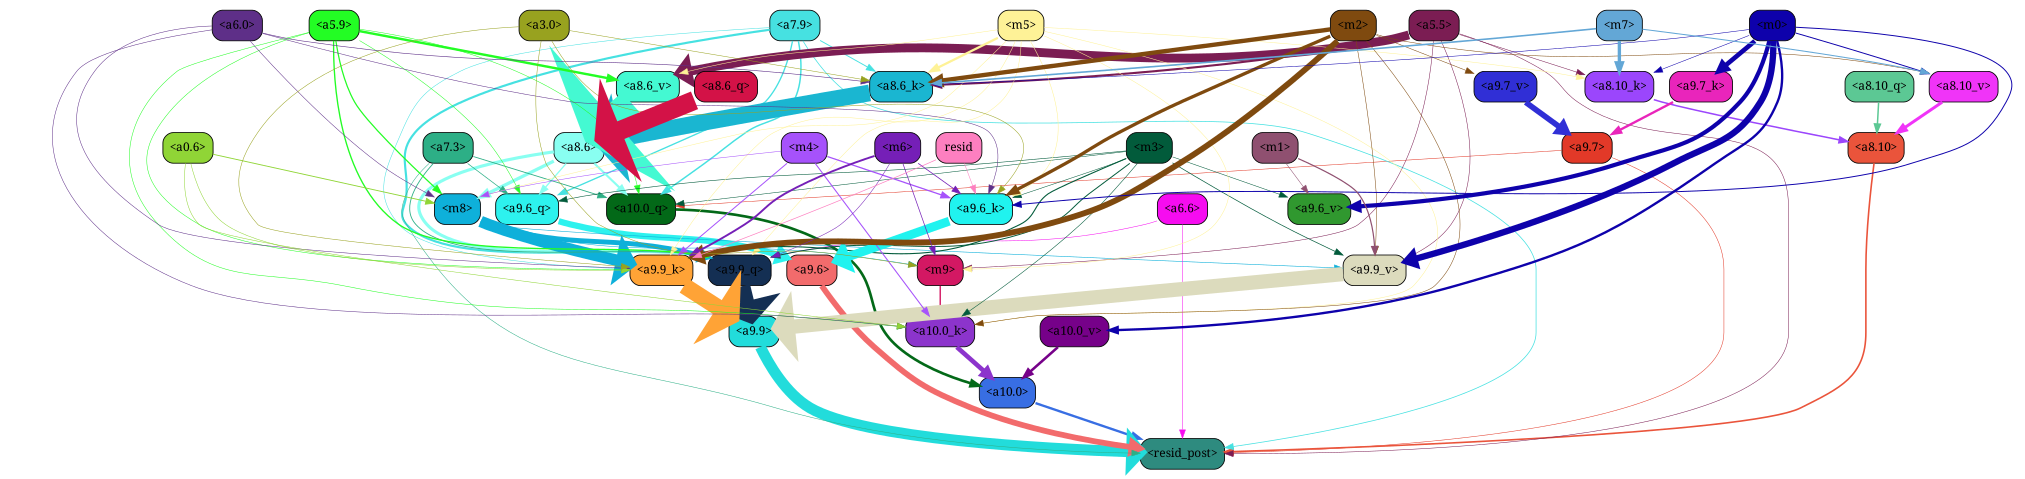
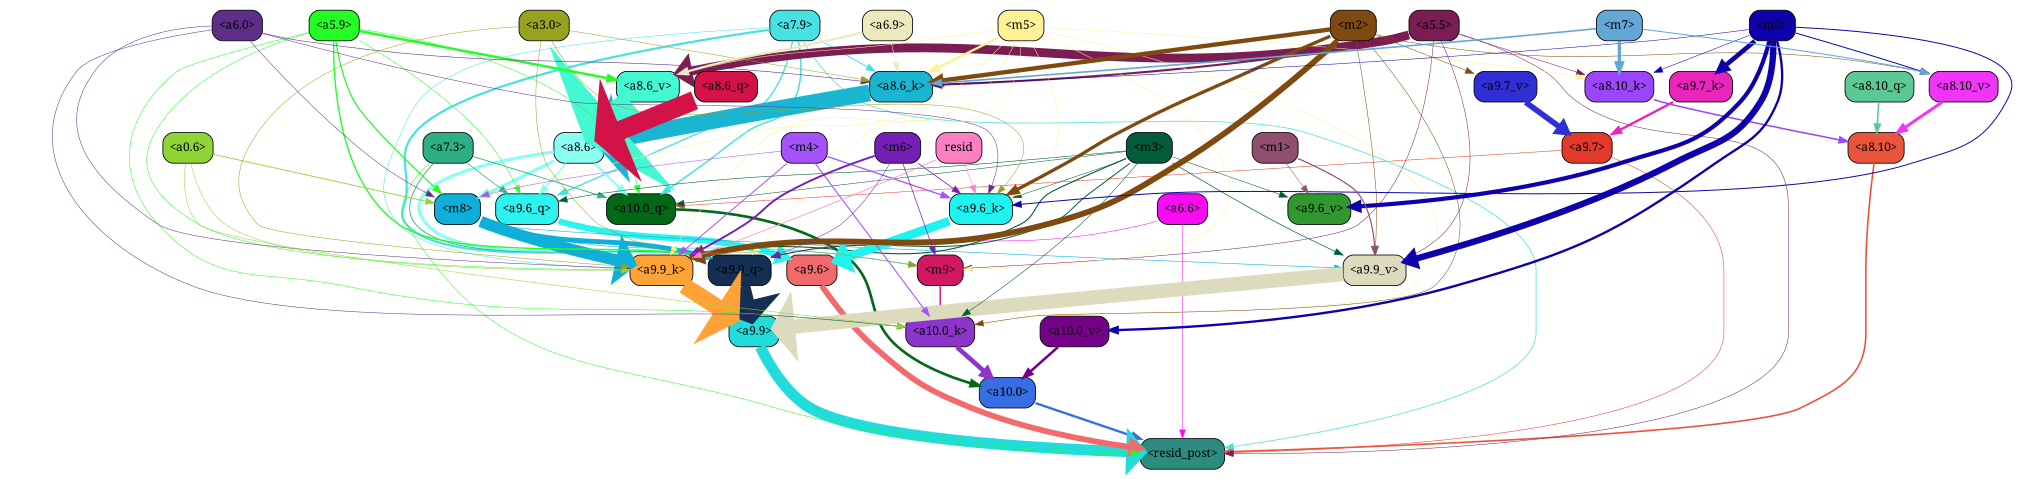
none -> (888, 26)
(709, 391) -> (709, 391)
